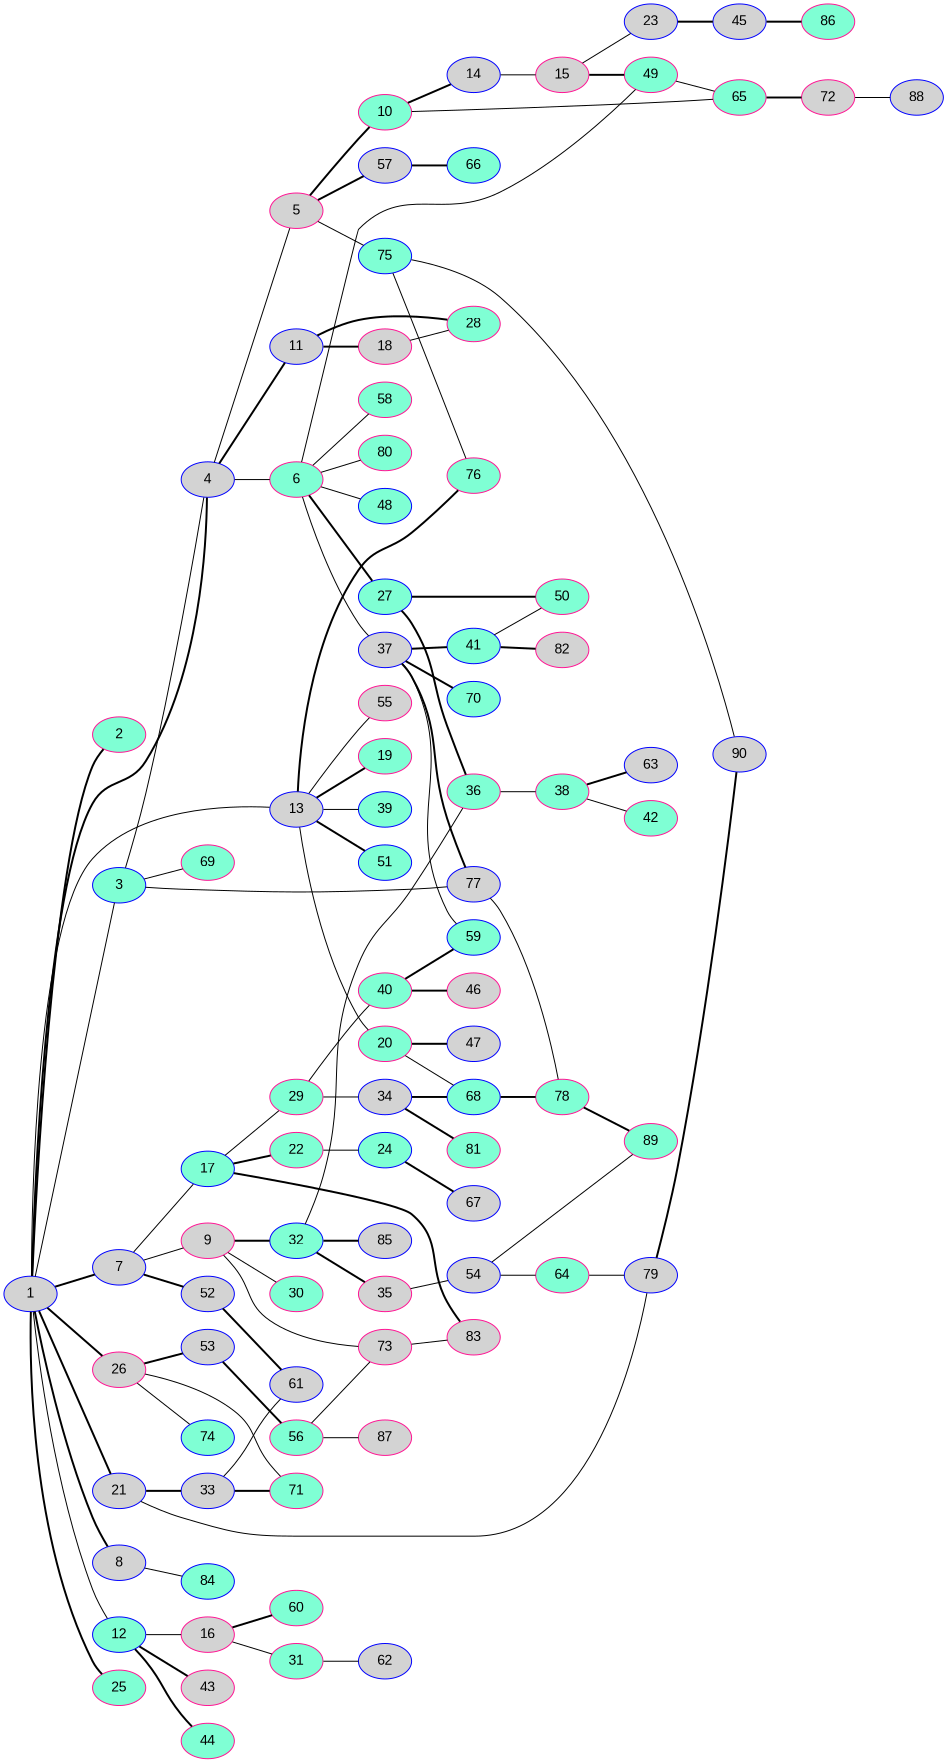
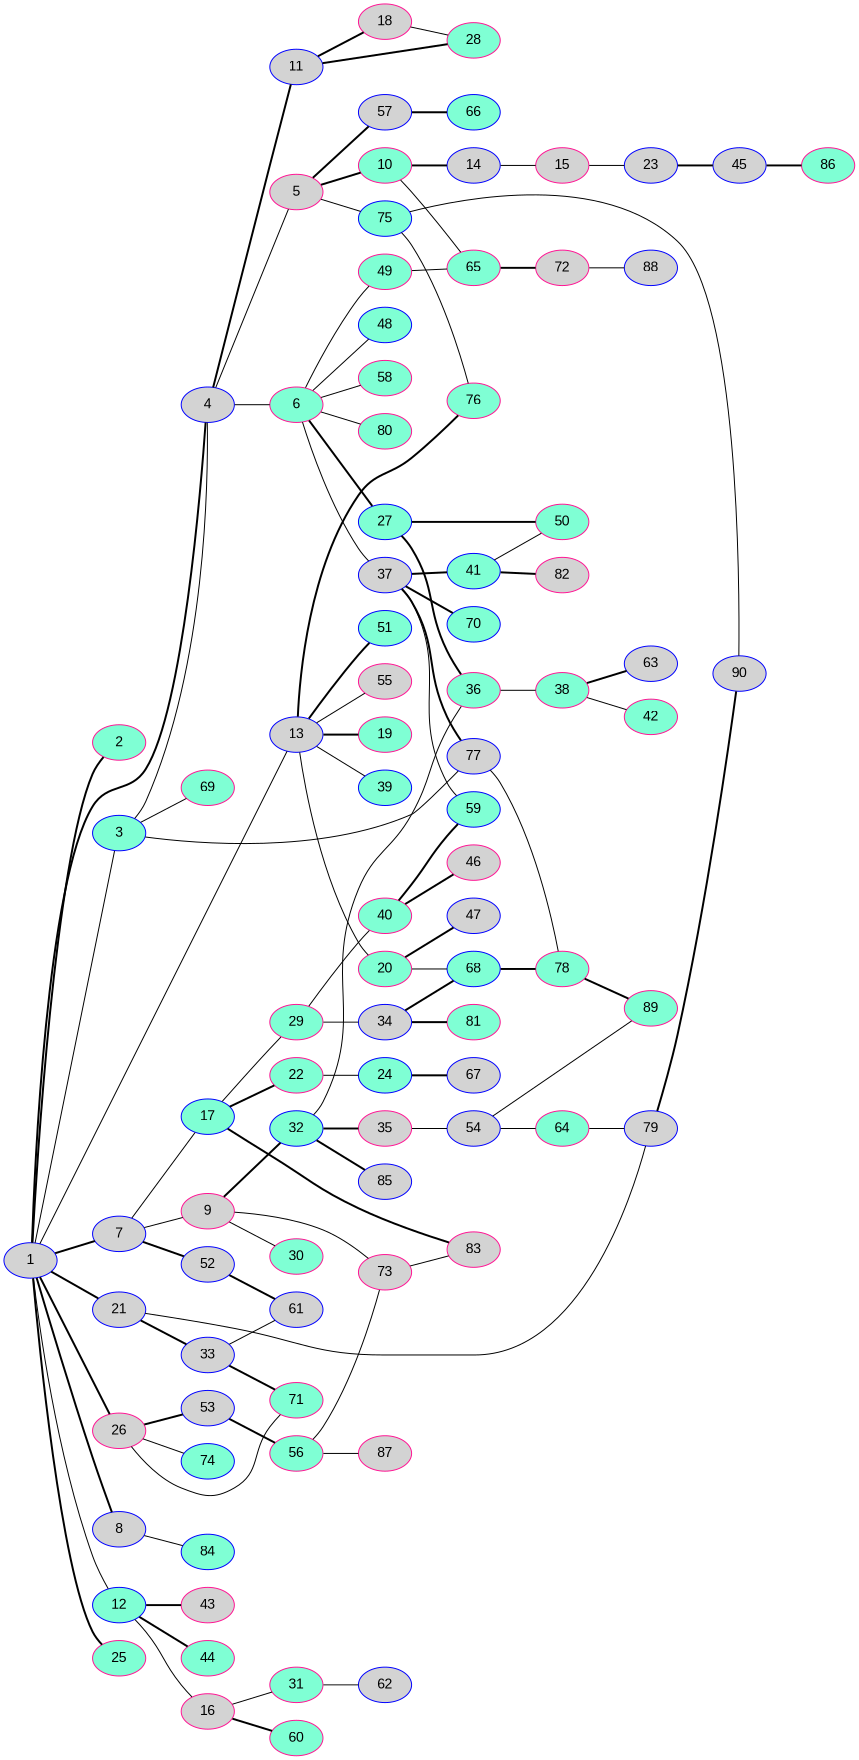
(607, 75) -> none
